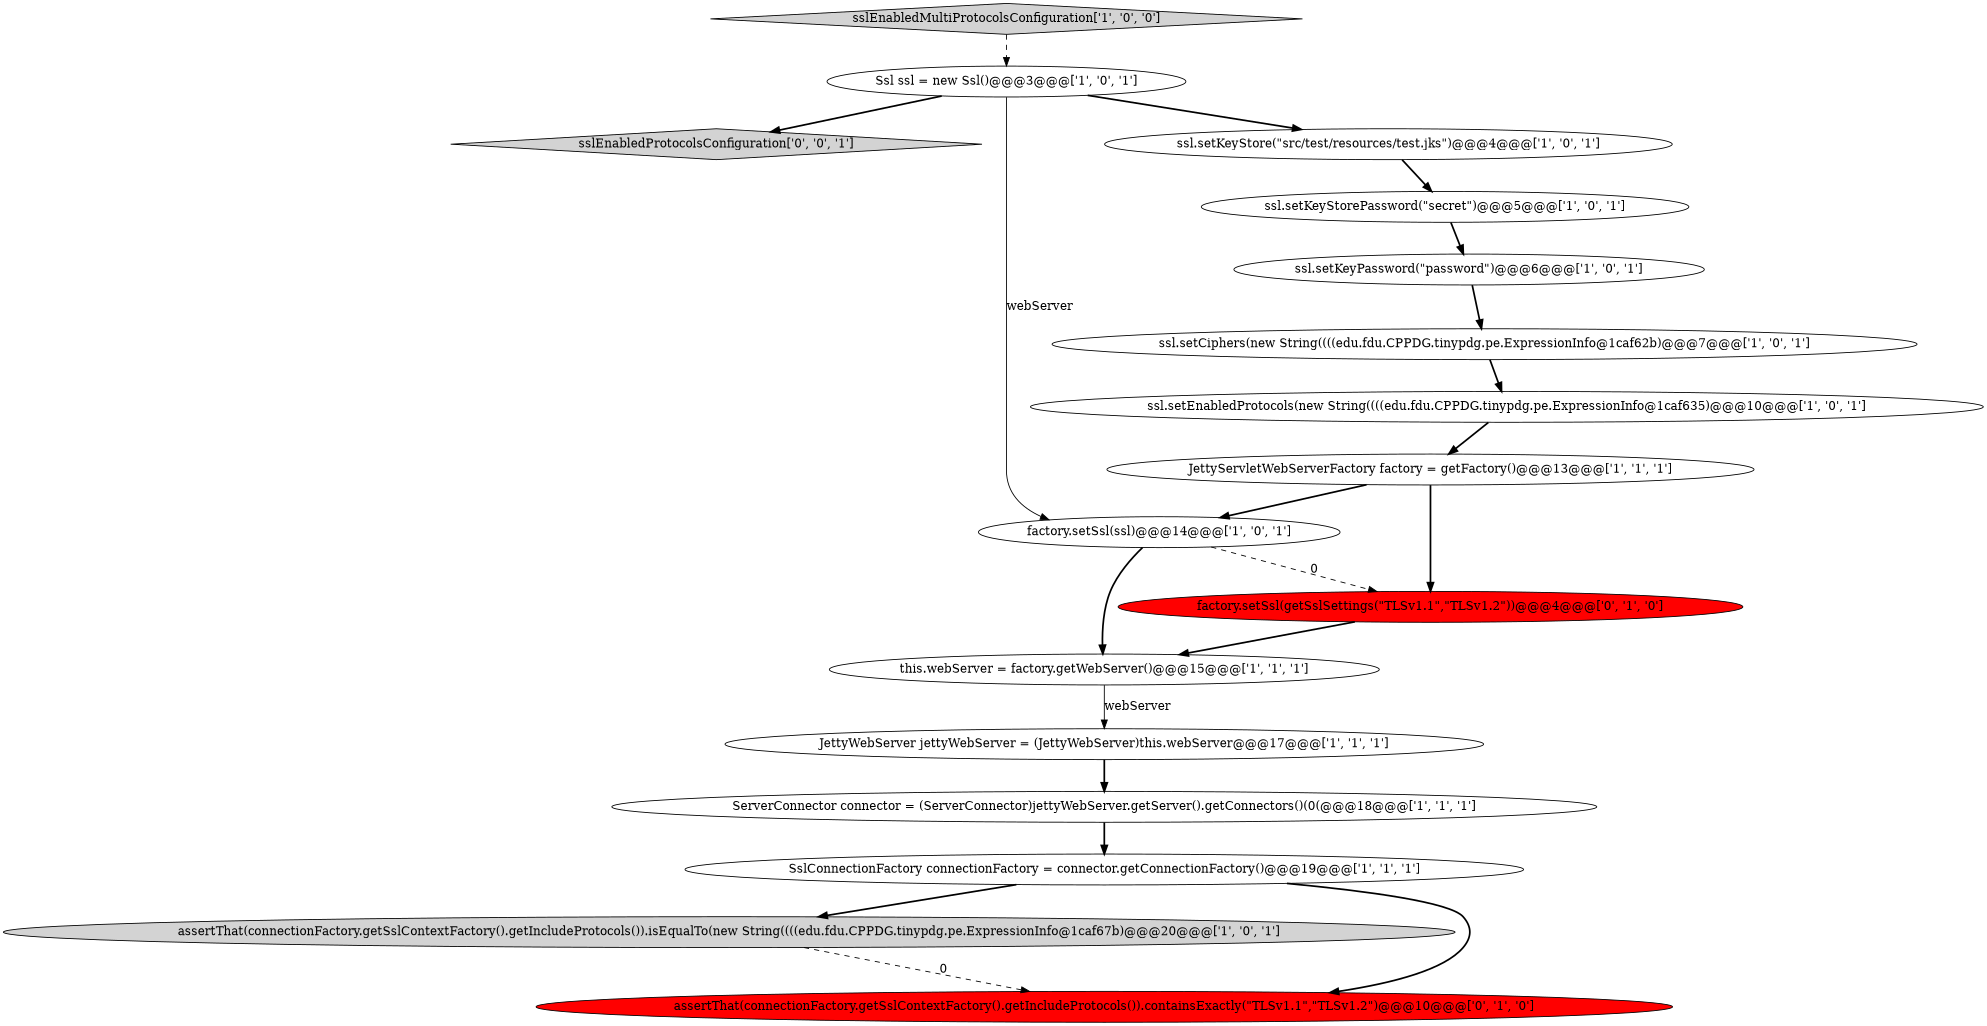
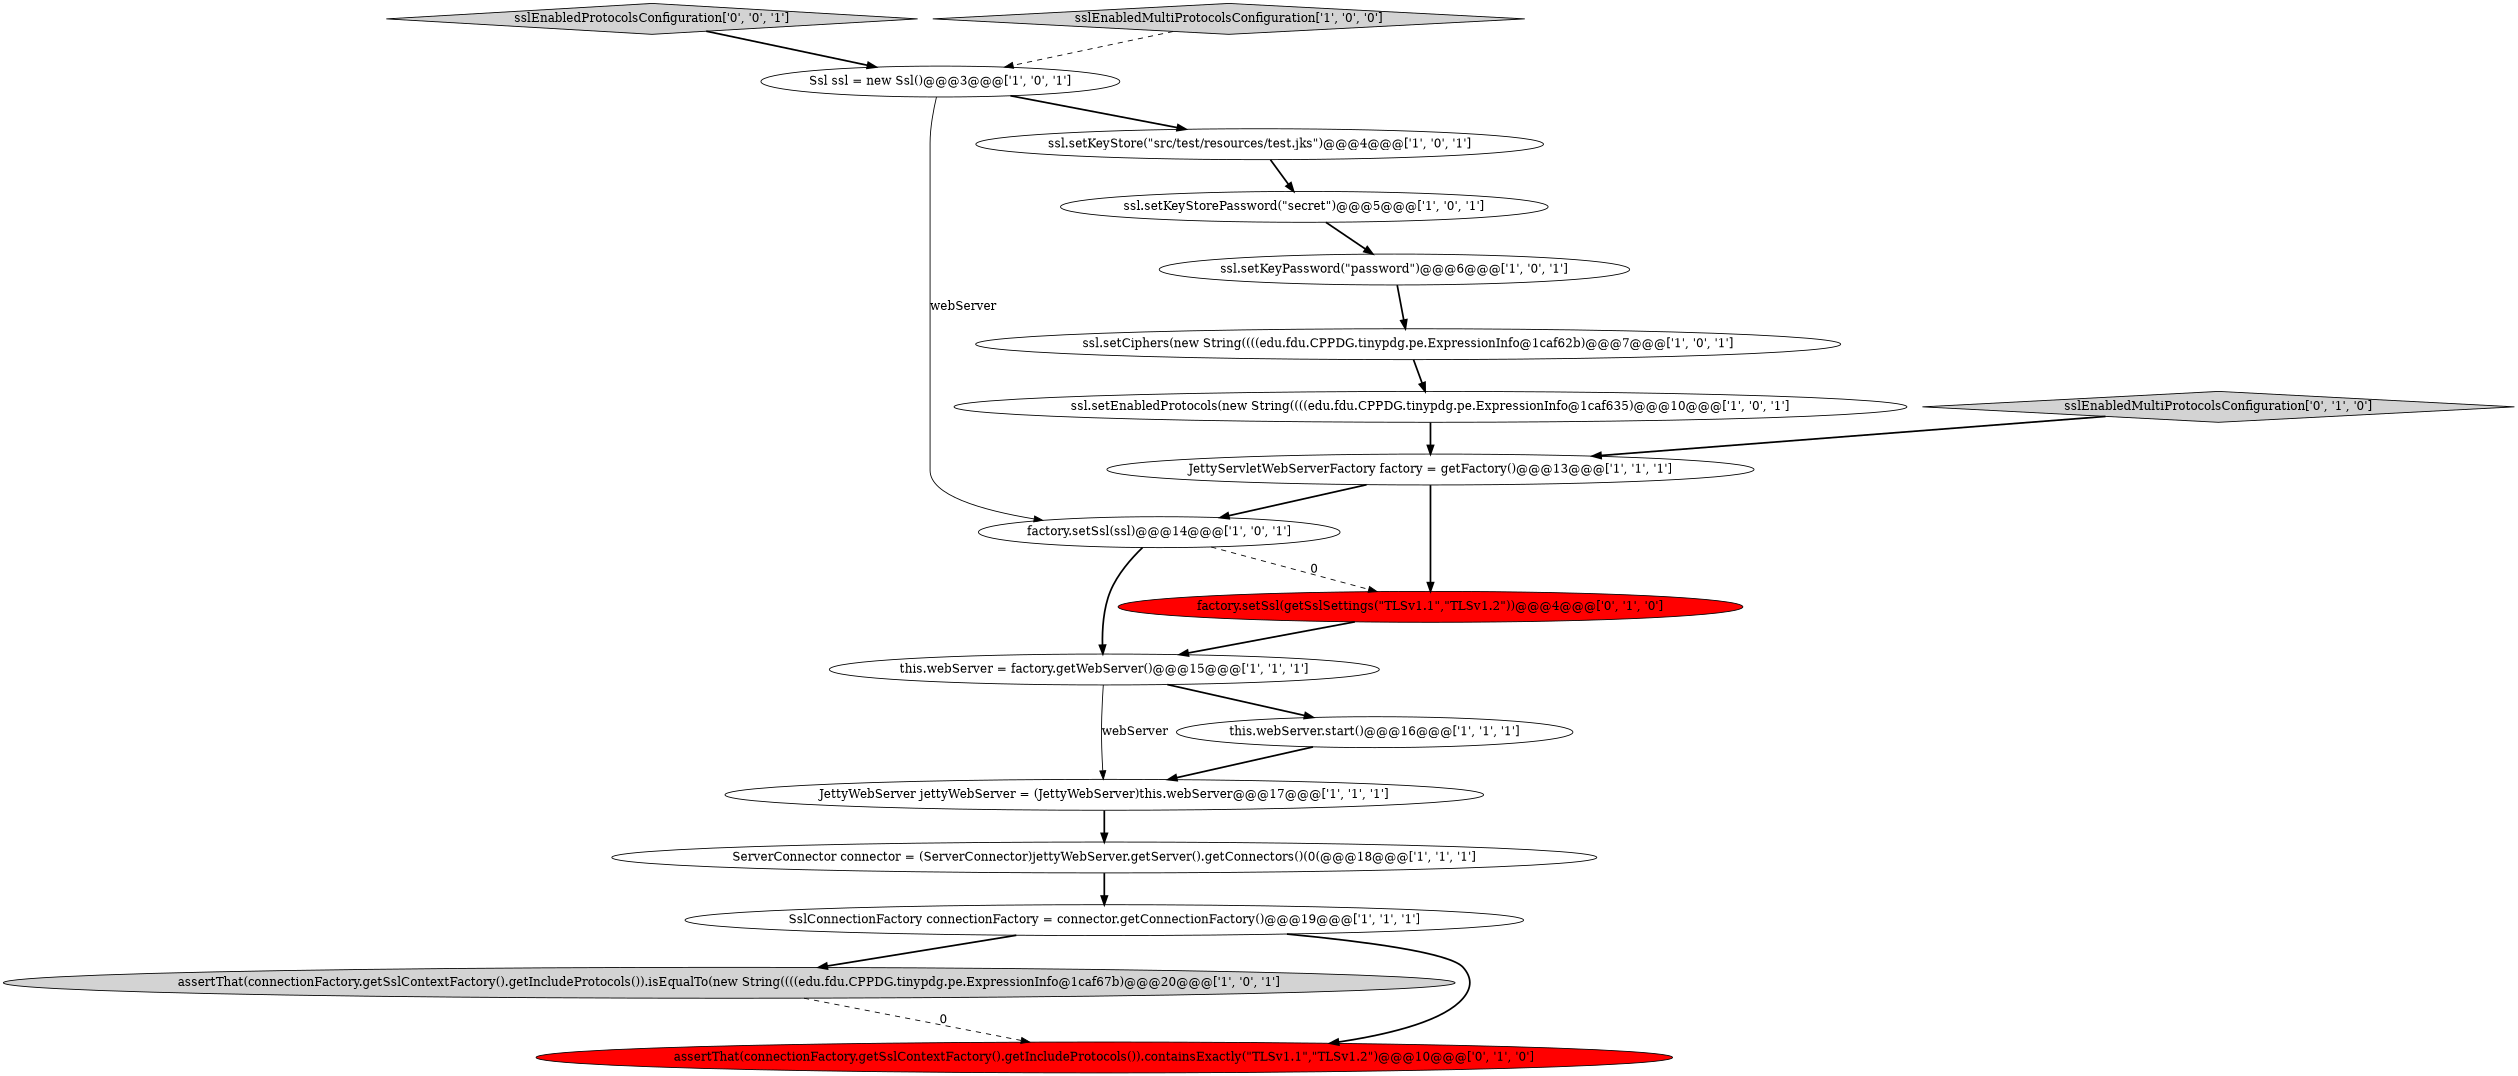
(861, 113) -> (787, 48)
none -> (2218, 407)
none -> (1375, 732)
